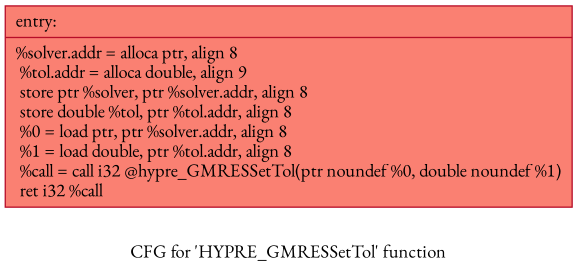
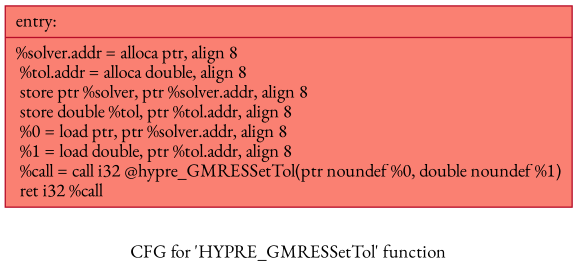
(132, 72) -> (132, 72)
